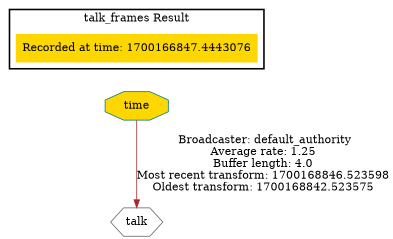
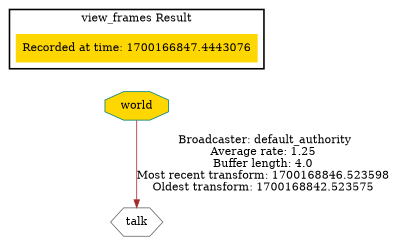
(137, 19) -> (137, 19)
(137, 106) -> (137, 106)
